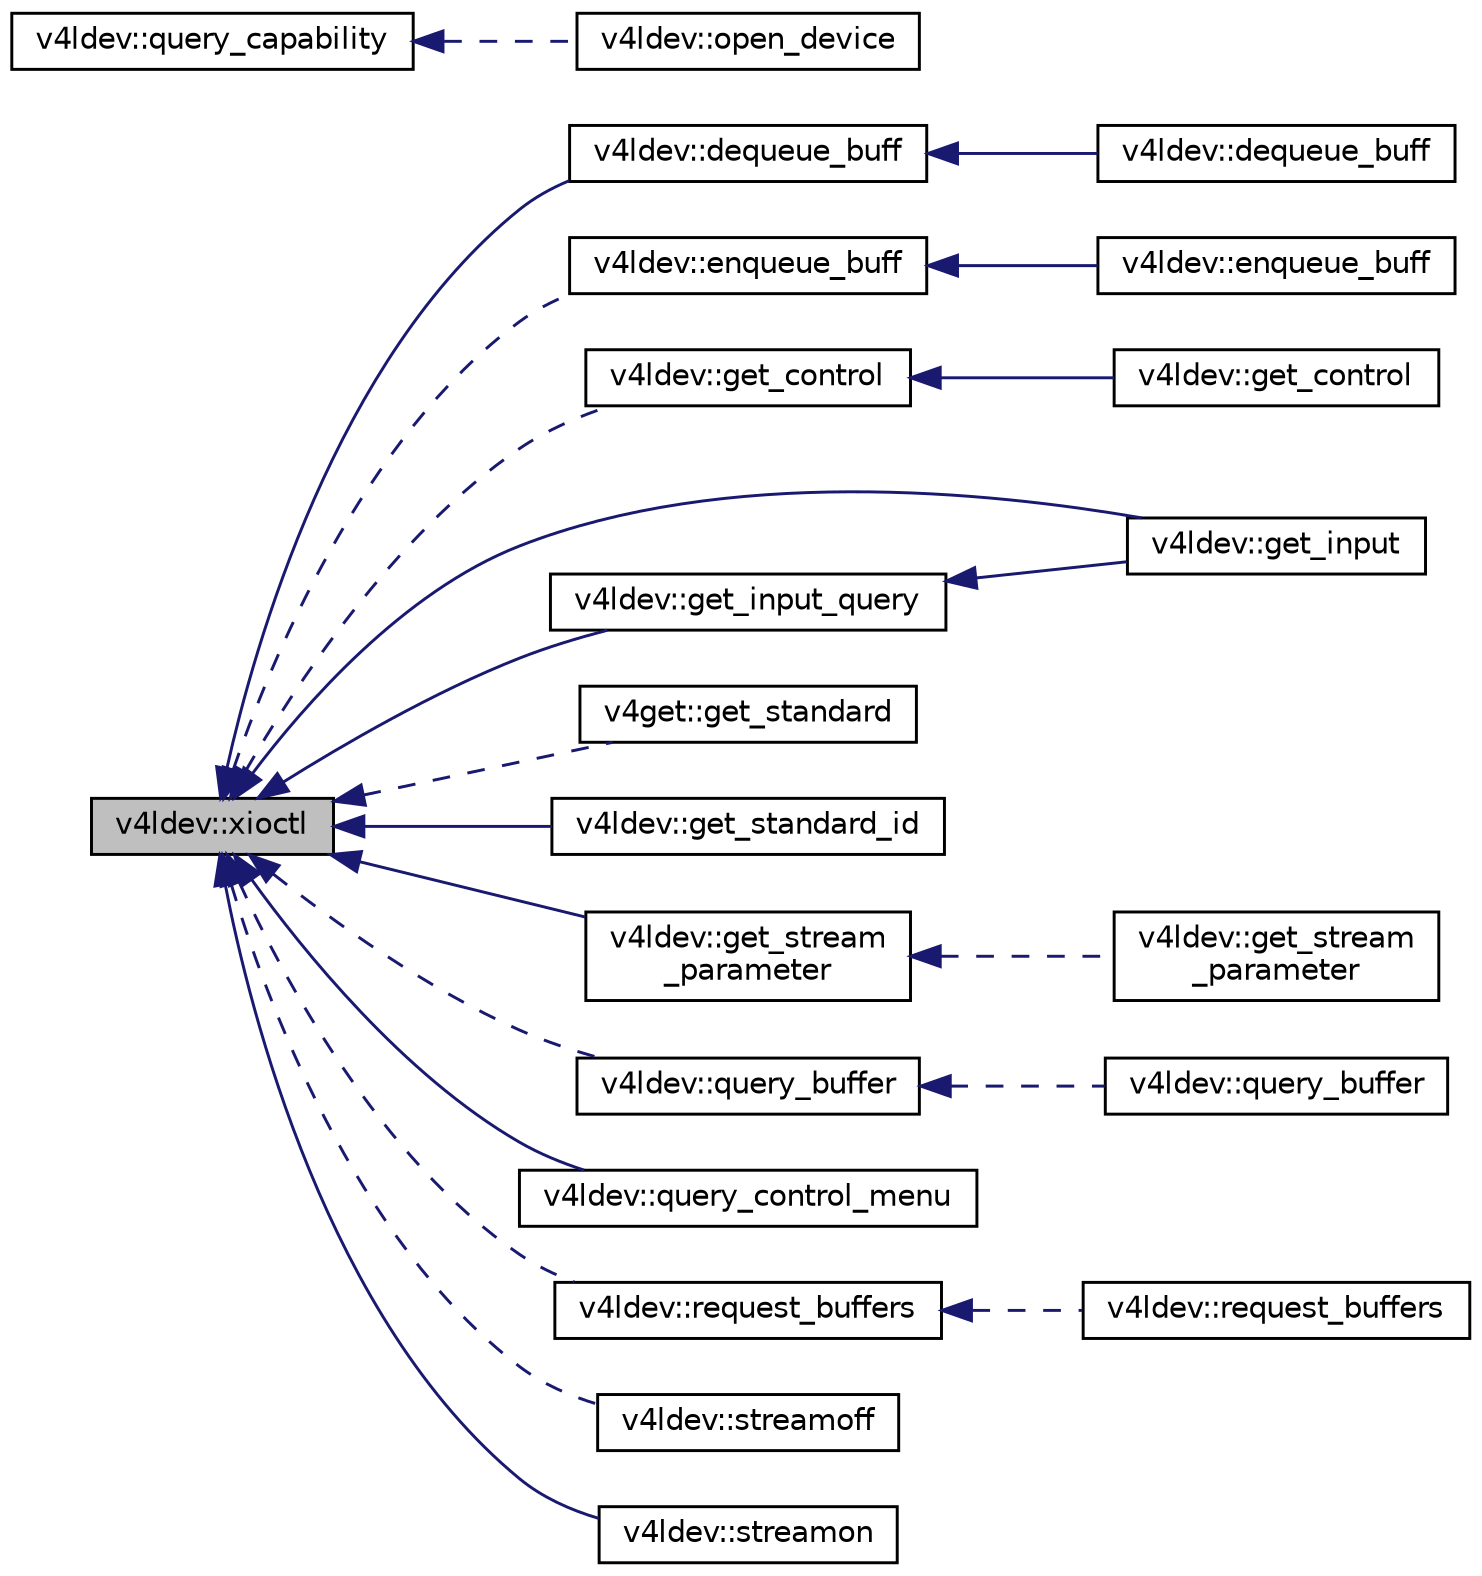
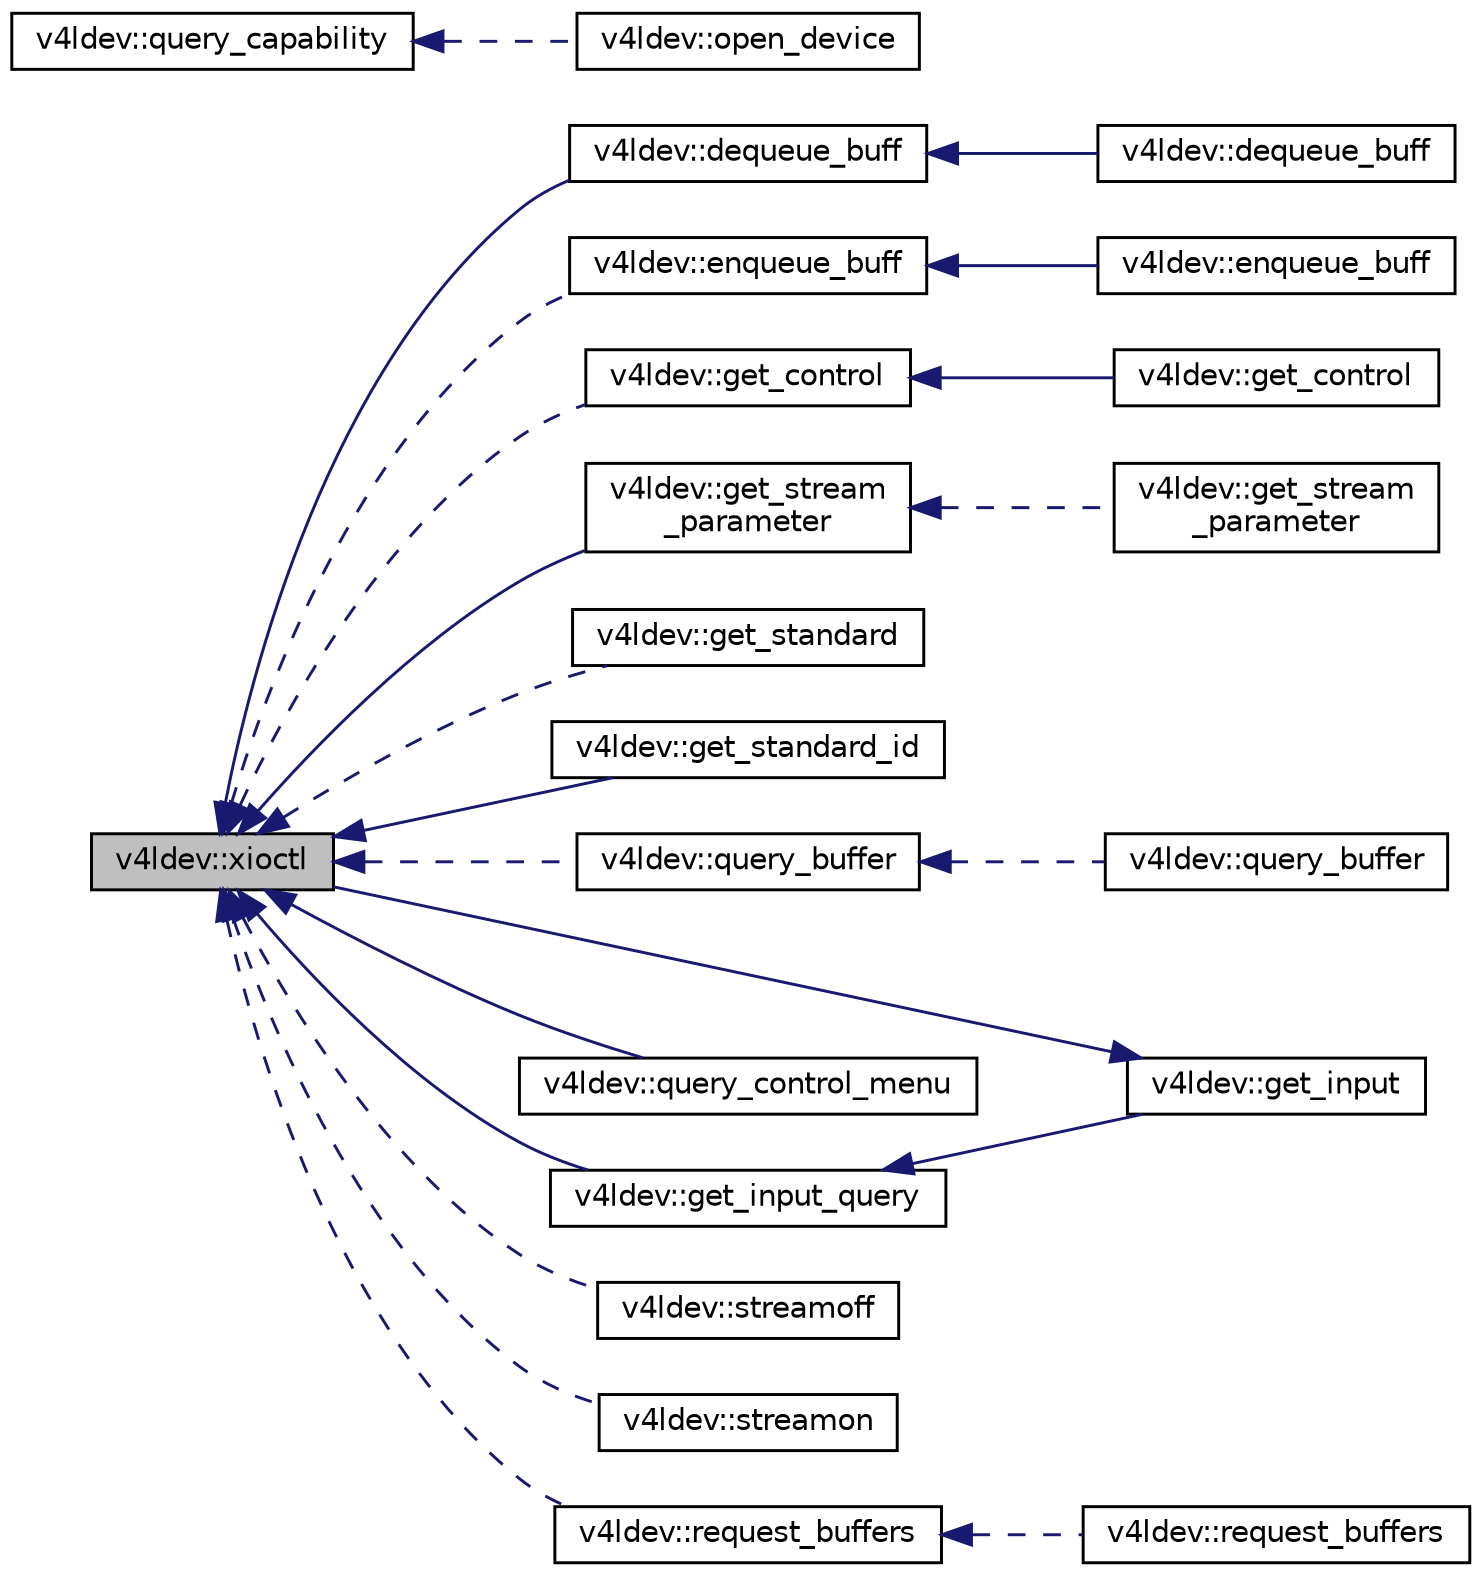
(652, 510) -> (723, 969)
(748, 714) -> (748, 638)
(344, 1246) -> (368, 1200)
